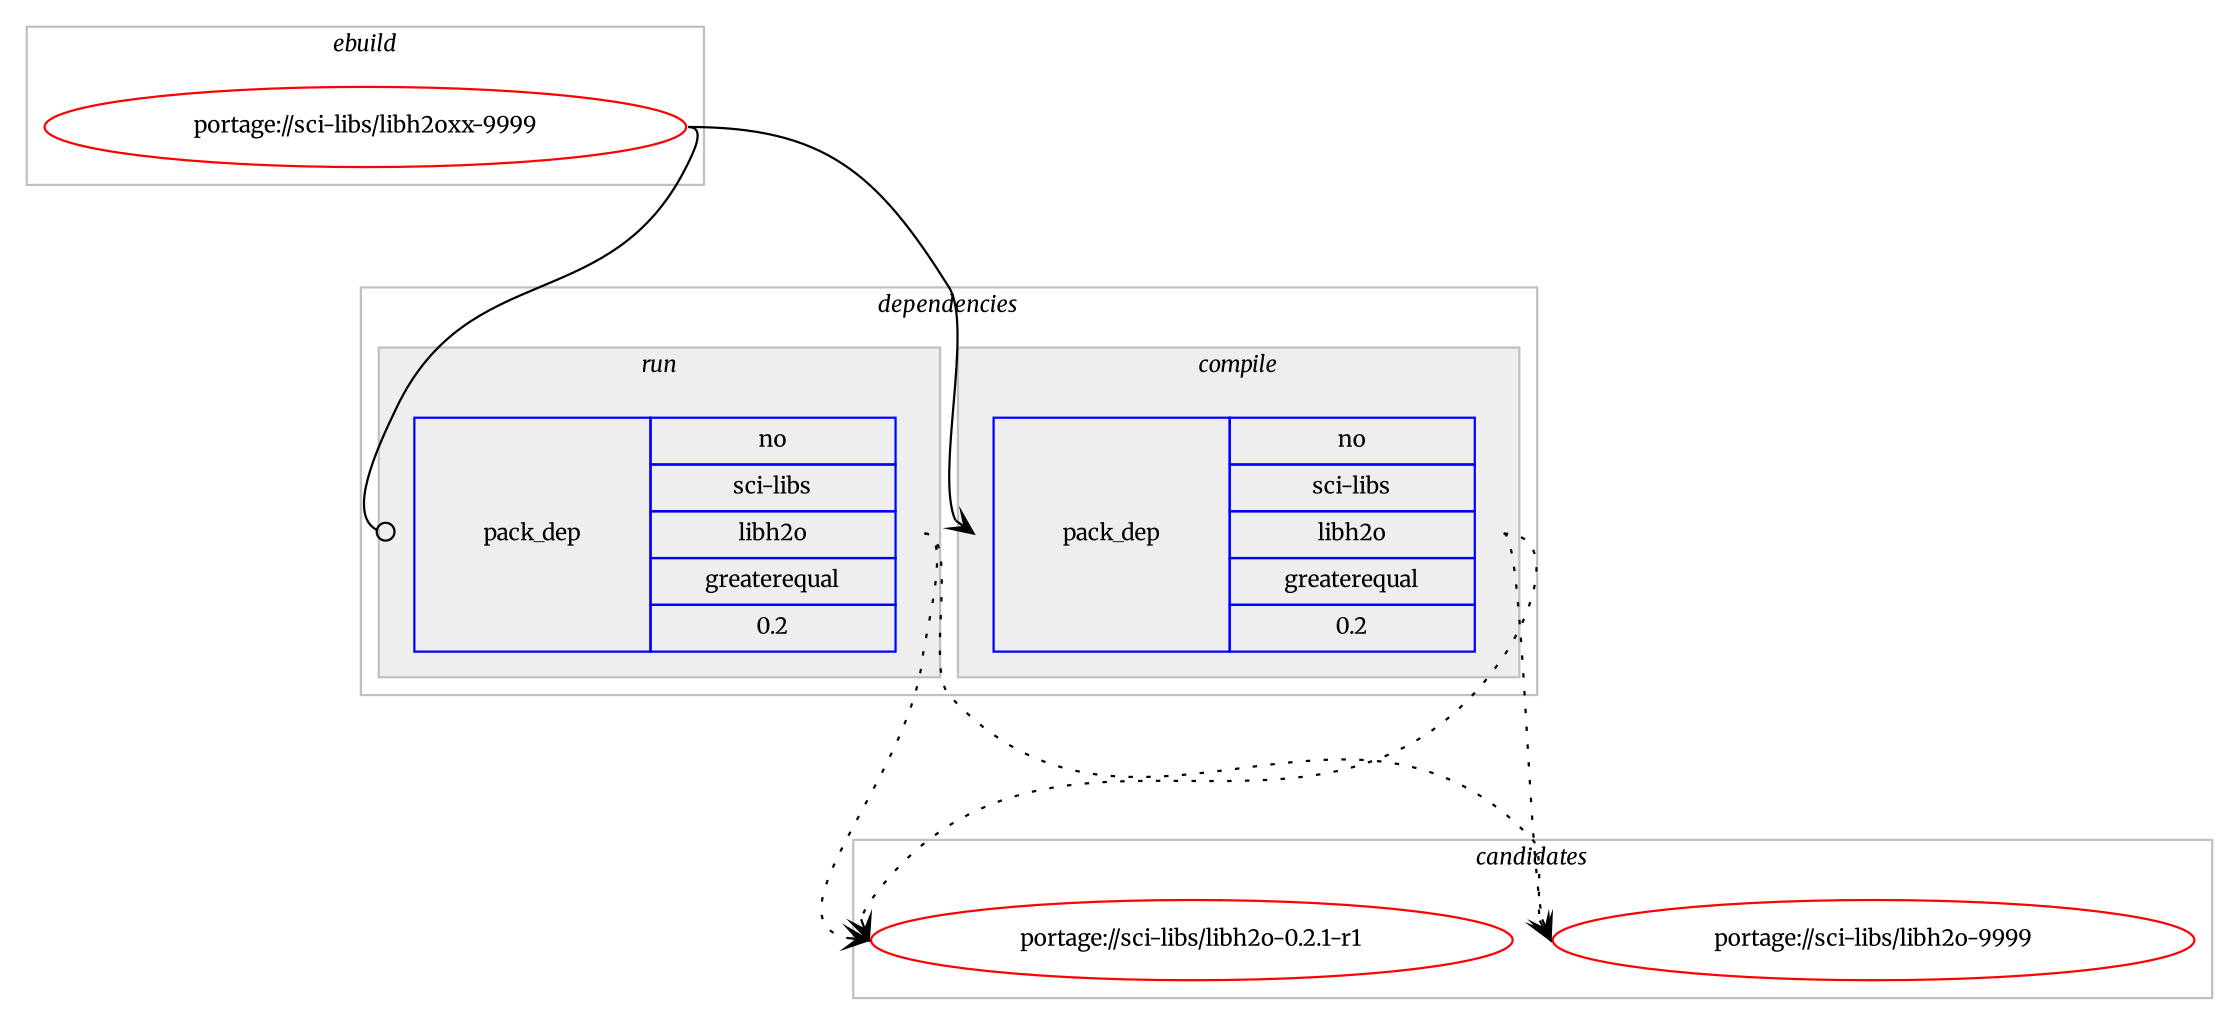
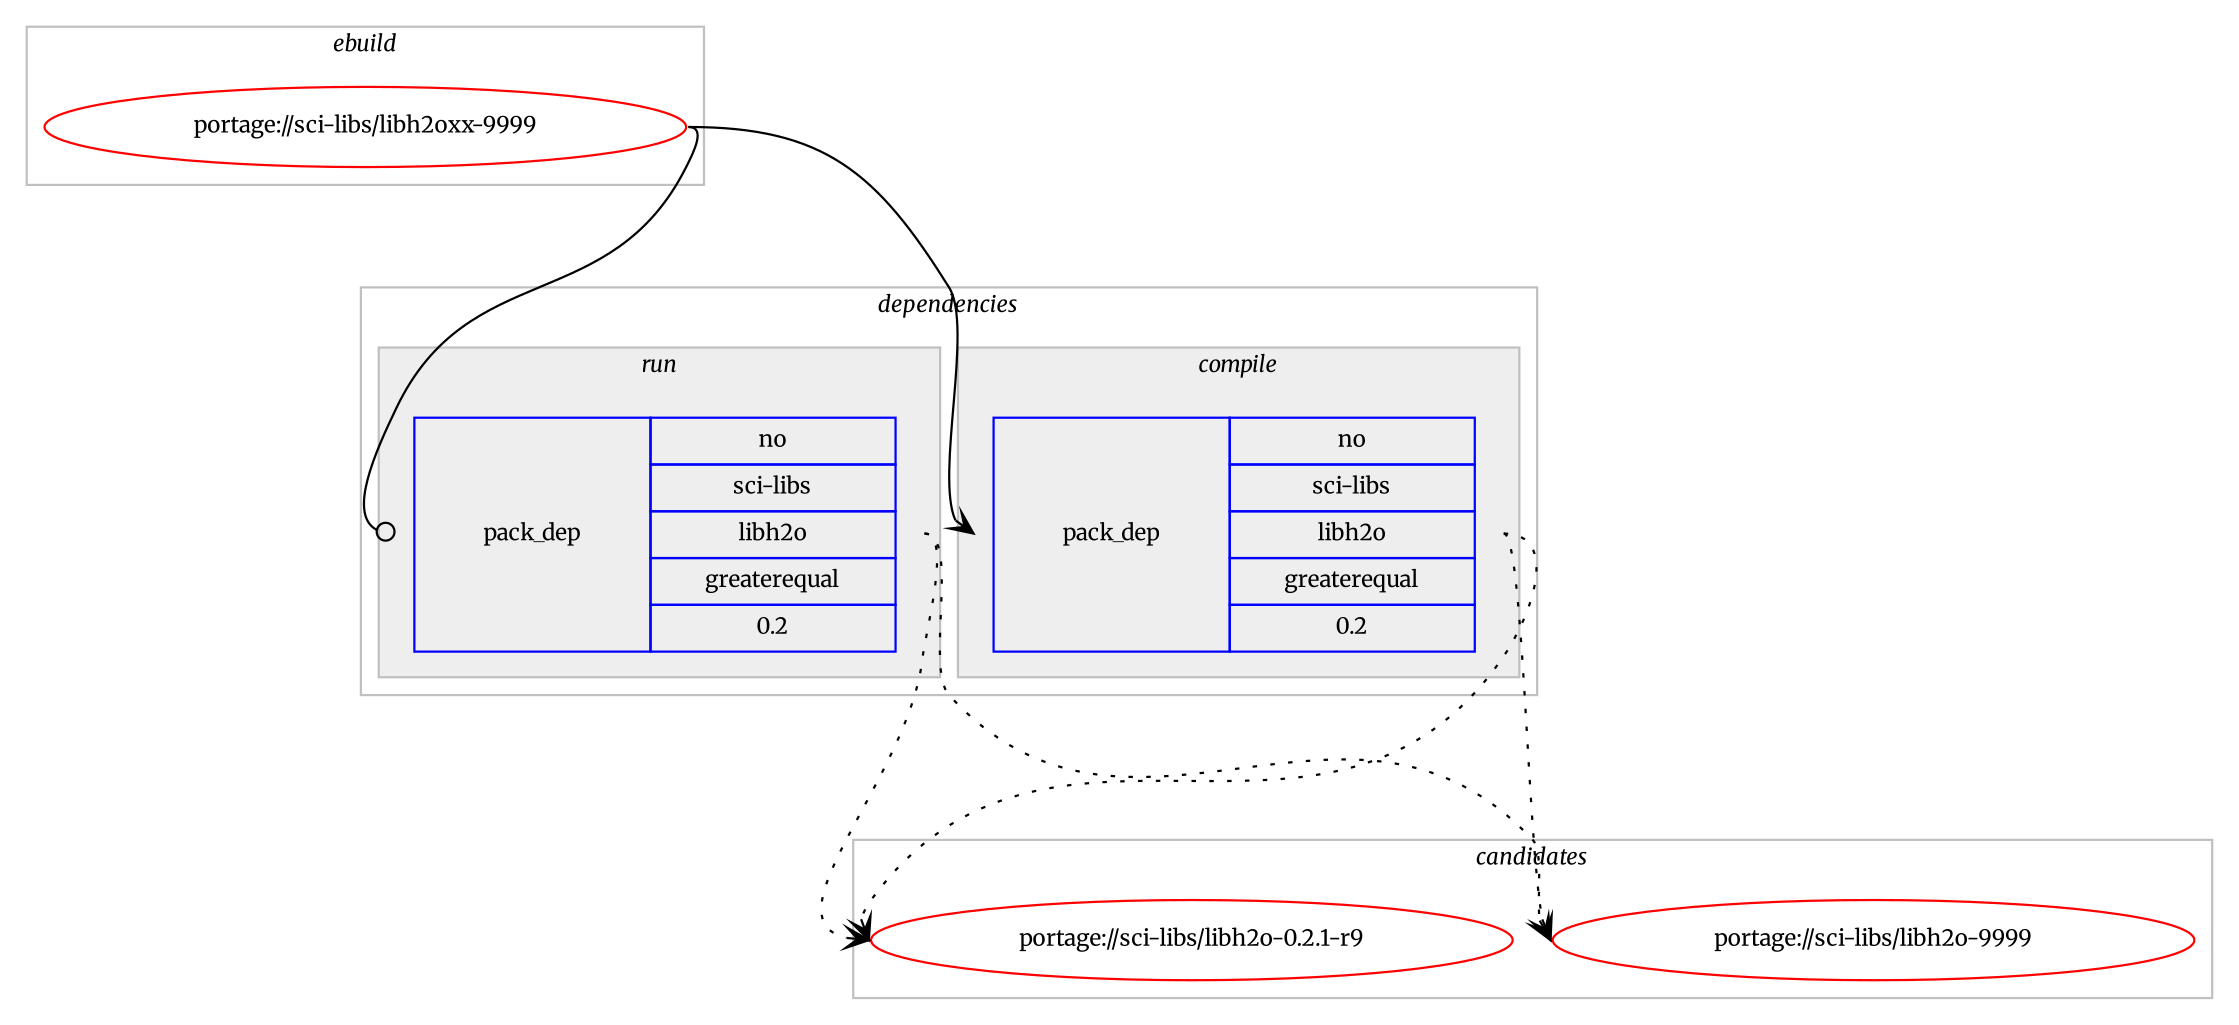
(1192, 940) -> (1192, 940)
